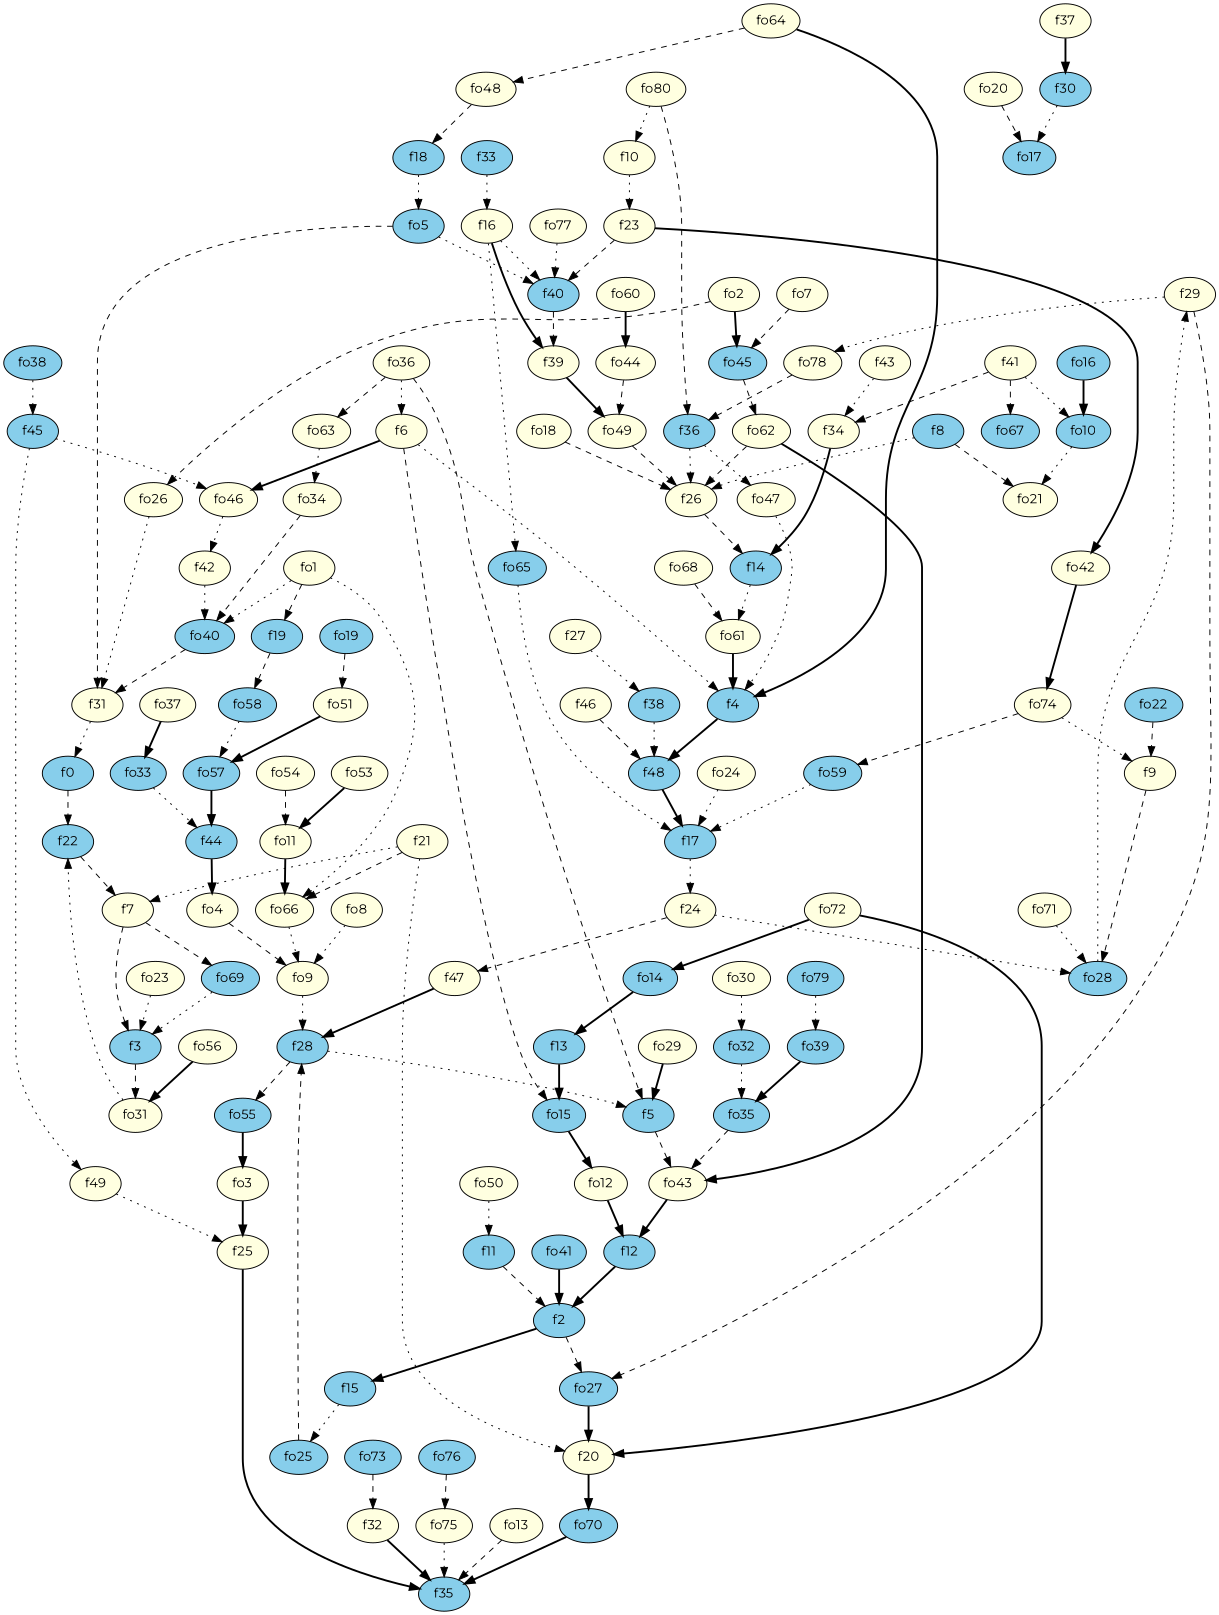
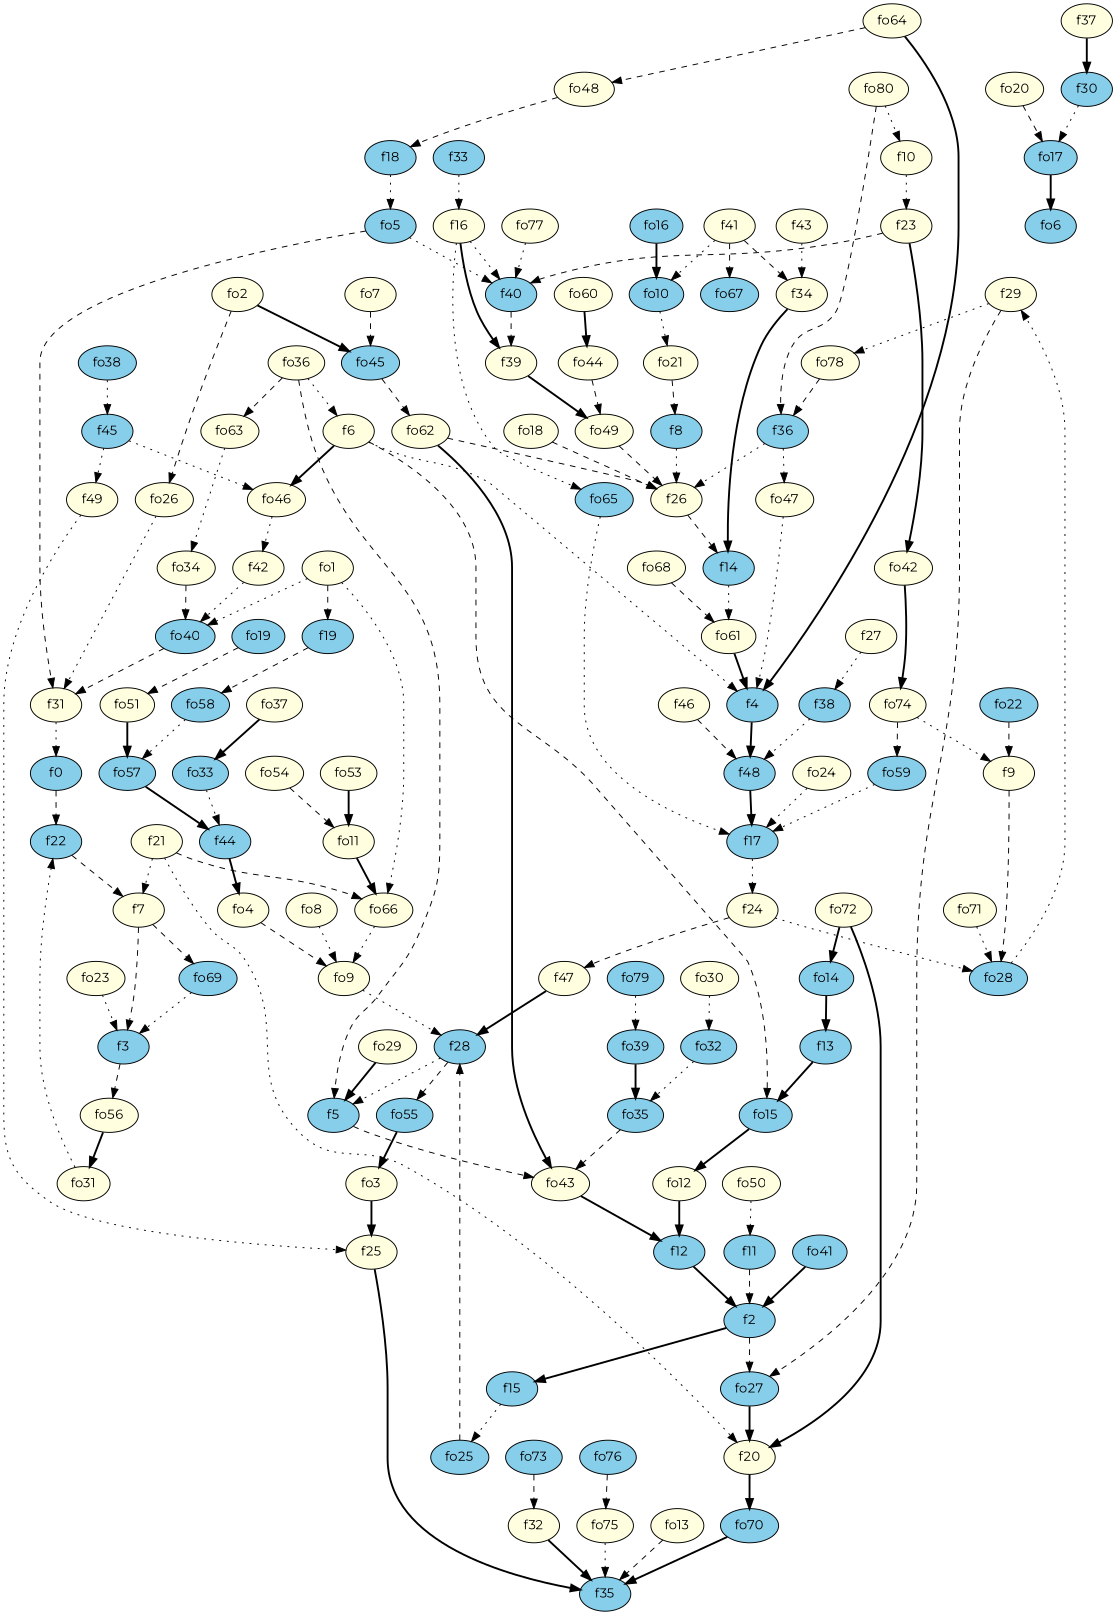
none -> (1051, 226)
(980, 463) -> (673, 392)
(135, 1076) -> (117, 1076)
